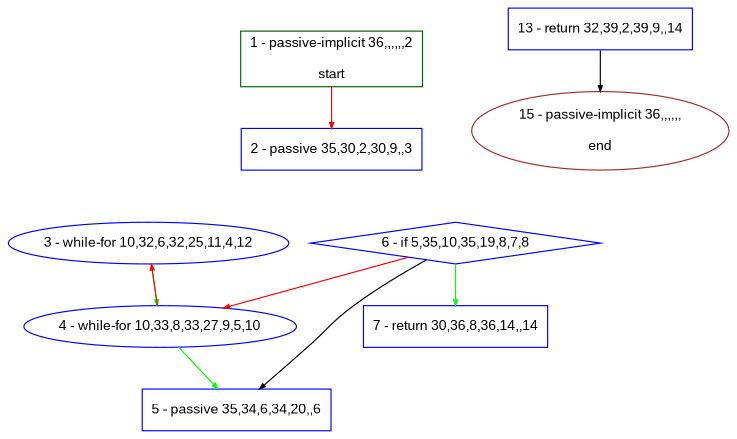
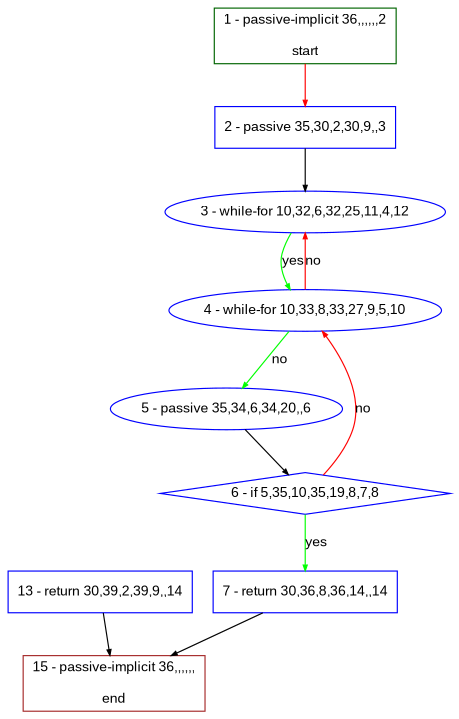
(600, 29) -> (100, 592)
(600, 131) -> (114, 683)
none -> (305, 167)
(341, 316) -> (265, 450)
(237, 410) -> (226, 409)
none -> (220, 633)
